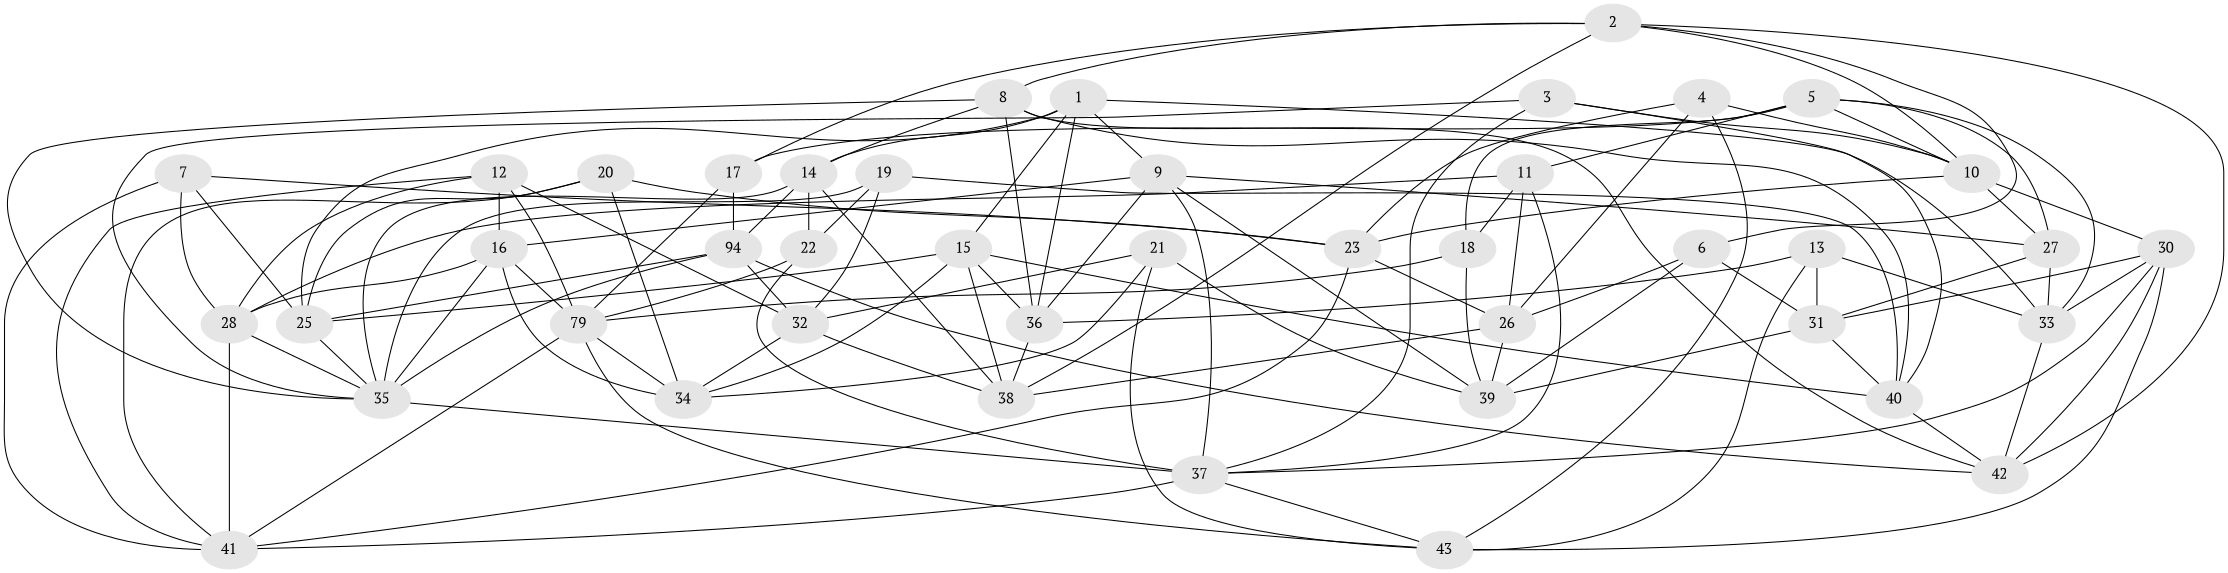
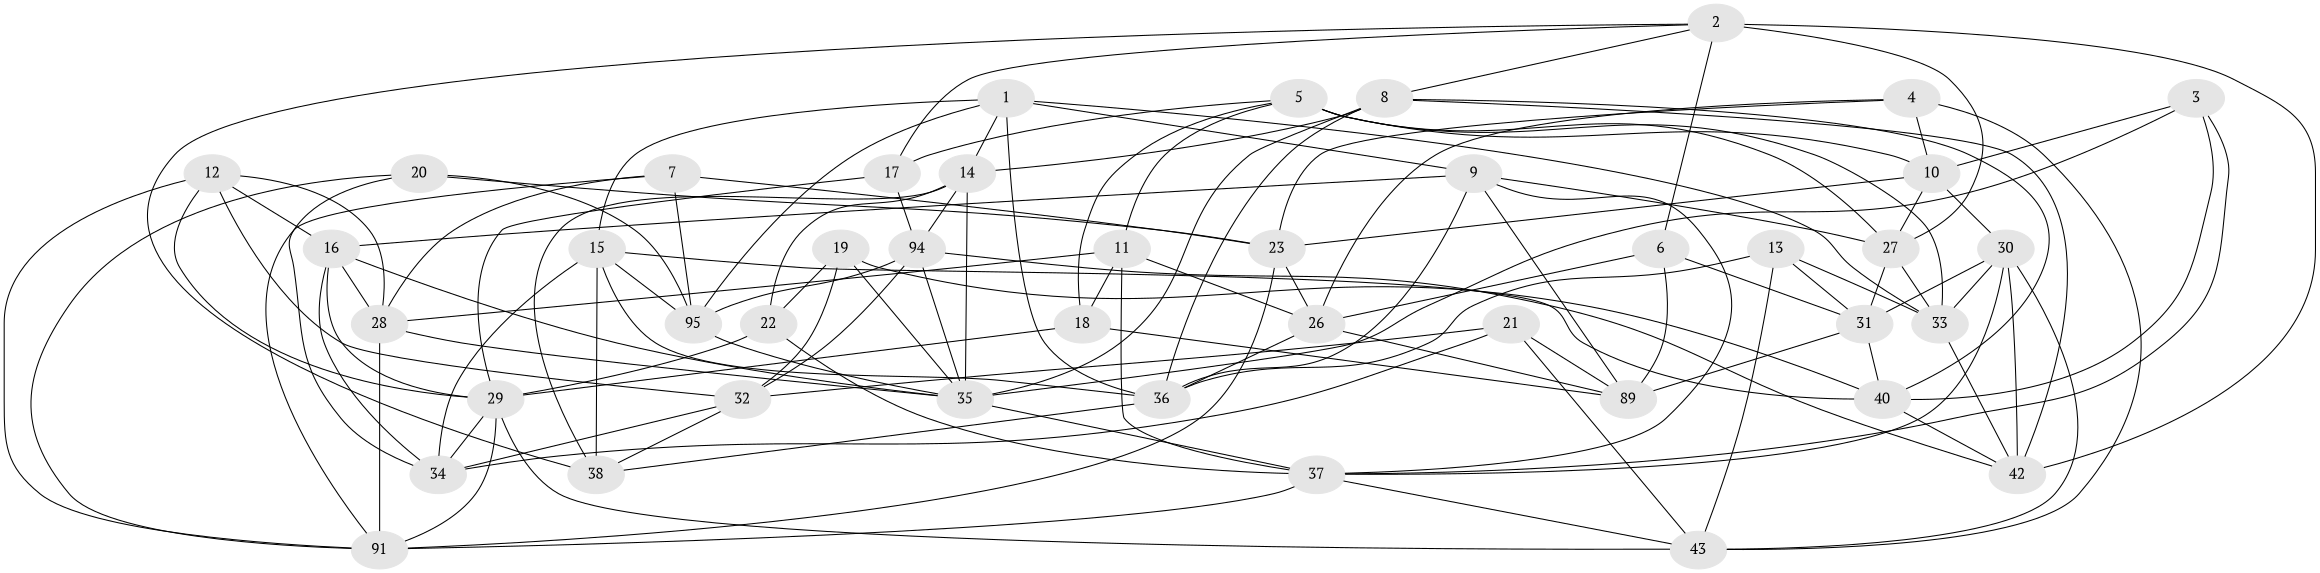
(1811, 64) -> (1943, 75)
(305, 324) -> (693, 324)
(579, 324) -> (496, 400)
(1257, 362) -> (1239, 362)
(1487, 400) -> (1628, 400)
(229, 550) -> (380, 550)
